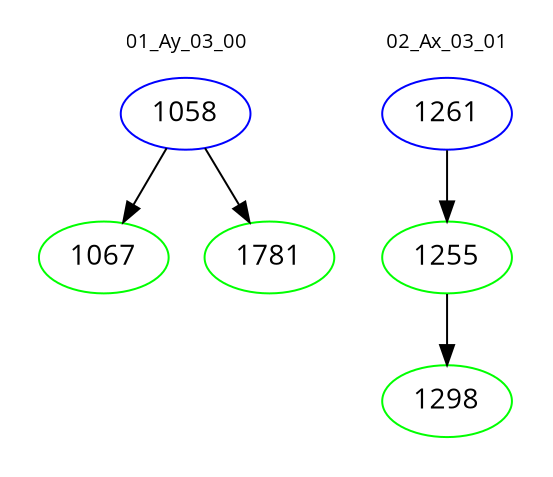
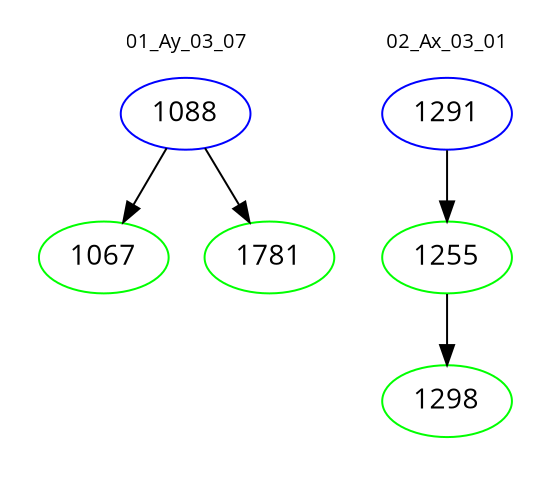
(187, 43) -> (187, 43)
(186, 114) -> (186, 114)
(447, 114) -> (447, 114)
